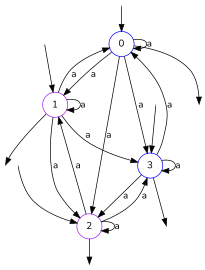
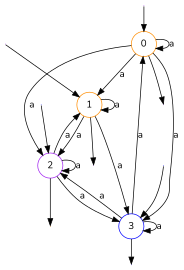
(122, 44) -> (144, 44)
(75, 66) -> none
(55, 105) -> (89, 105)
